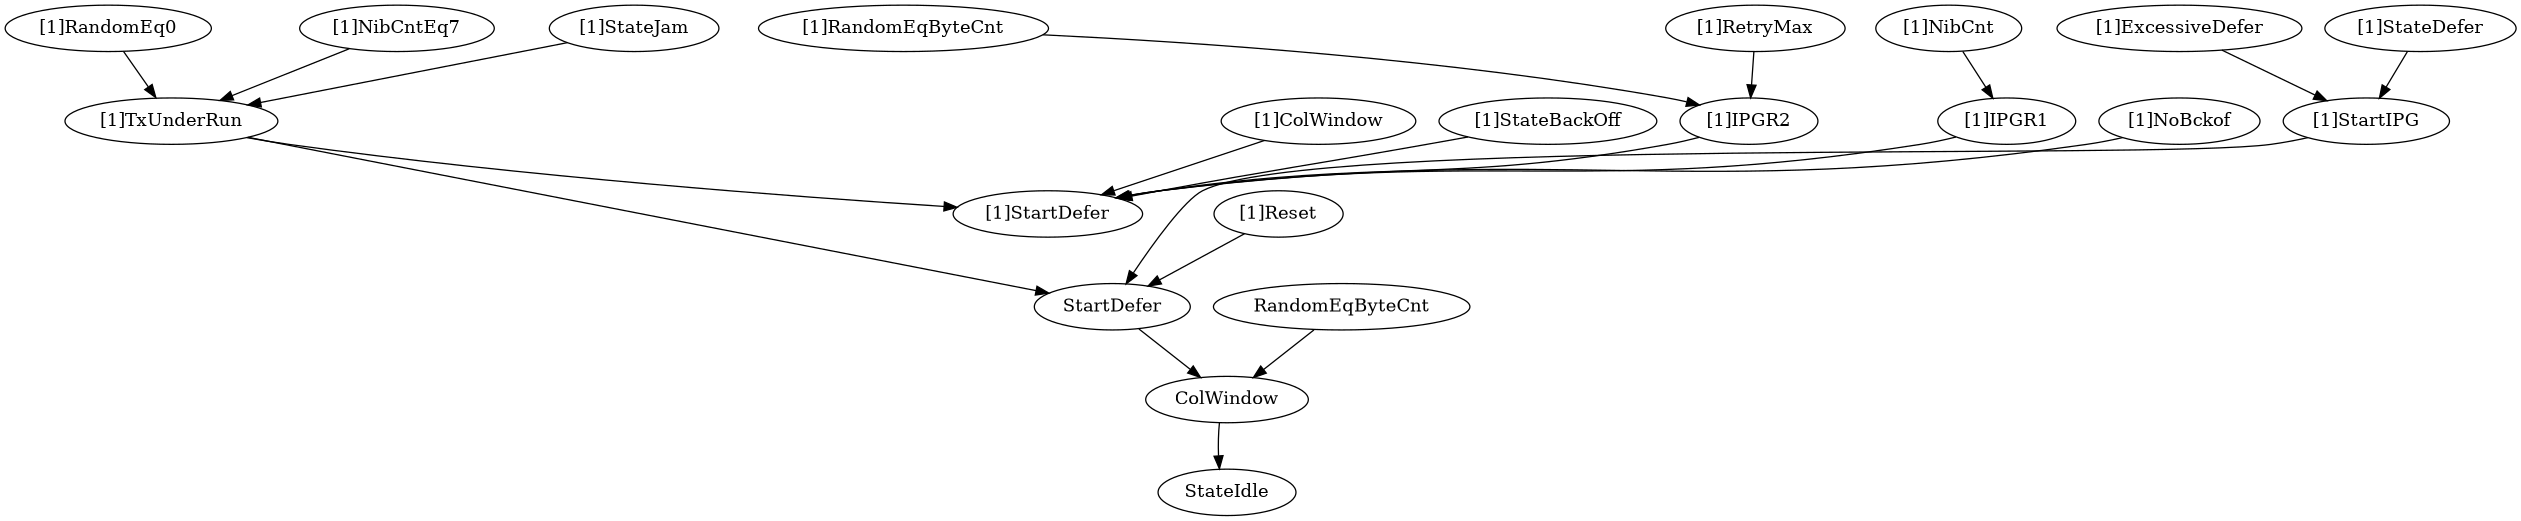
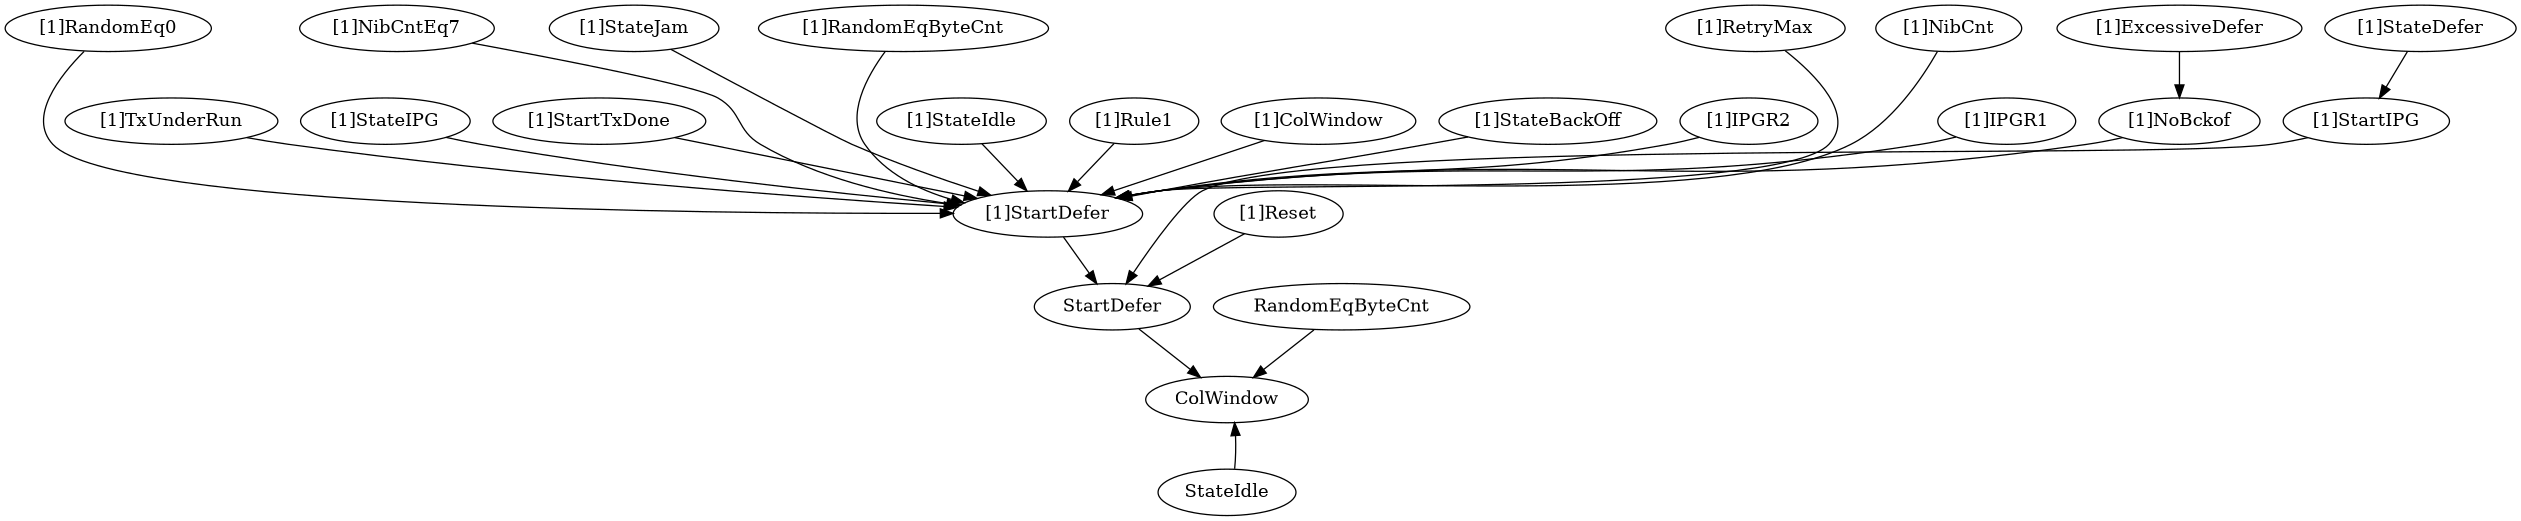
(1366, 58) -> (861, 137)
(1753, 68) -> (1539, 183)
(136, 69) -> (439, 203)
(1974, 69) -> (1556, 185)
(291, 72) -> (721, 100)
(414, 73) -> (821, 129)
(2269, 73) -> (2180, 68)
none -> (385, 121)
none -> (599, 121)
none -> (962, 121)
none -> (1134, 121)
(642, 214) -> (1076, 255)
(1218, 439) -> (1236, 452)
